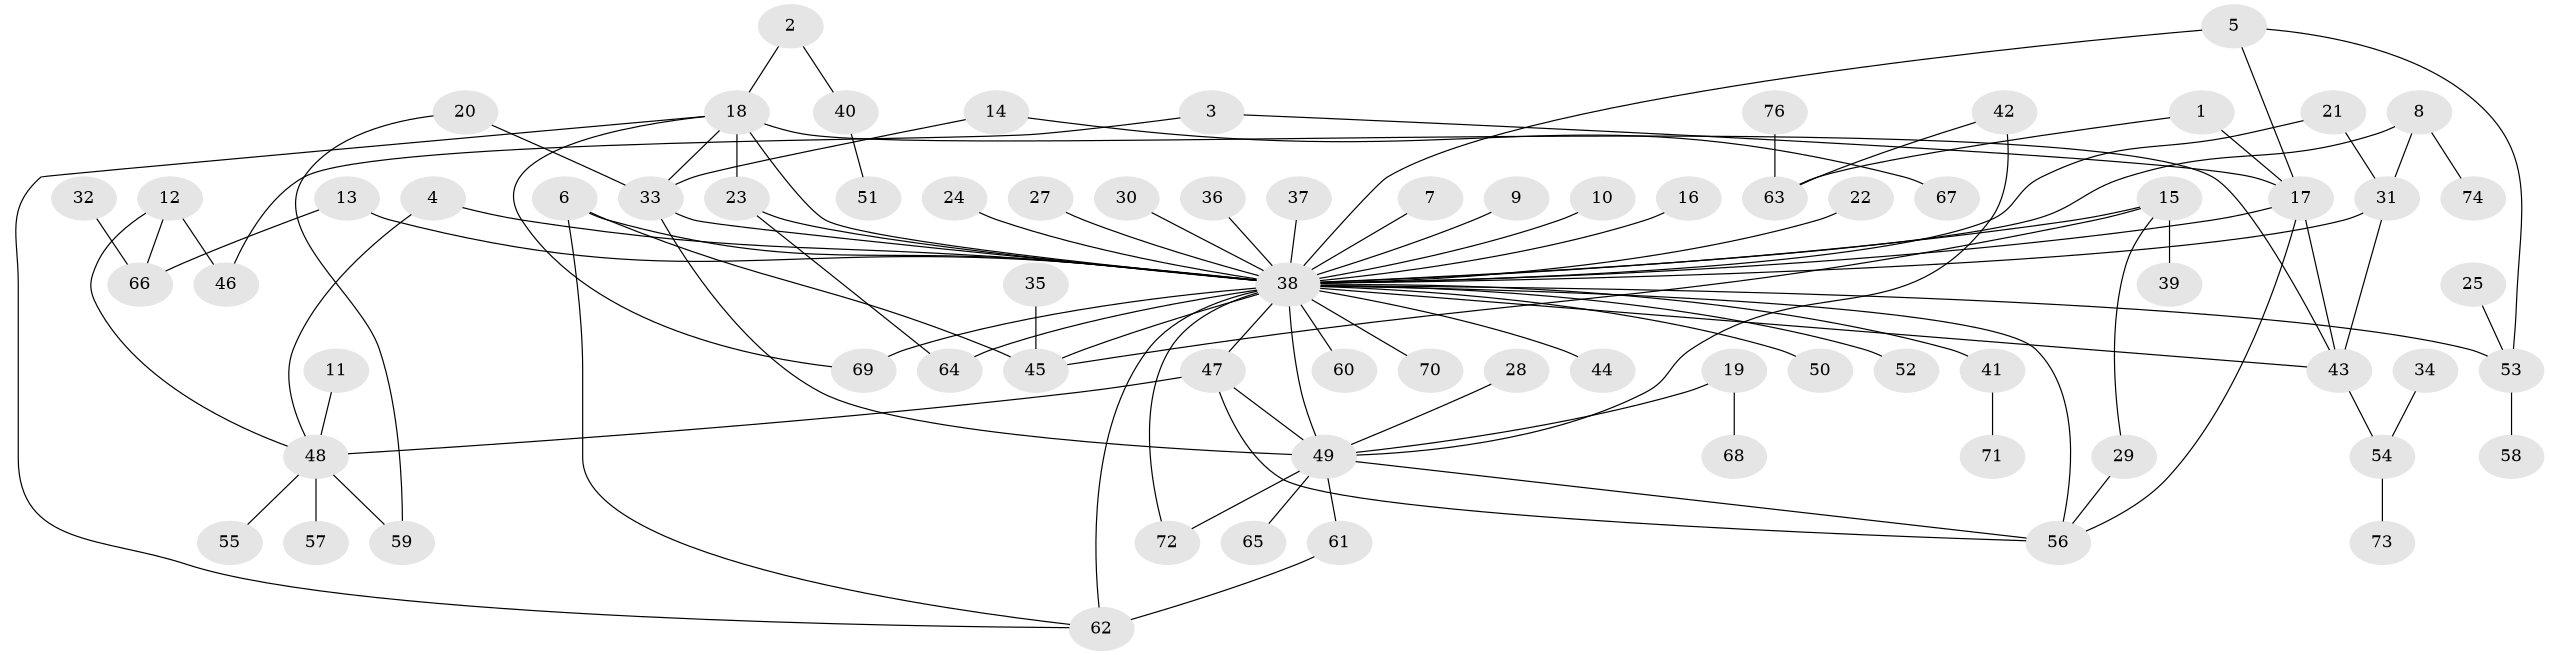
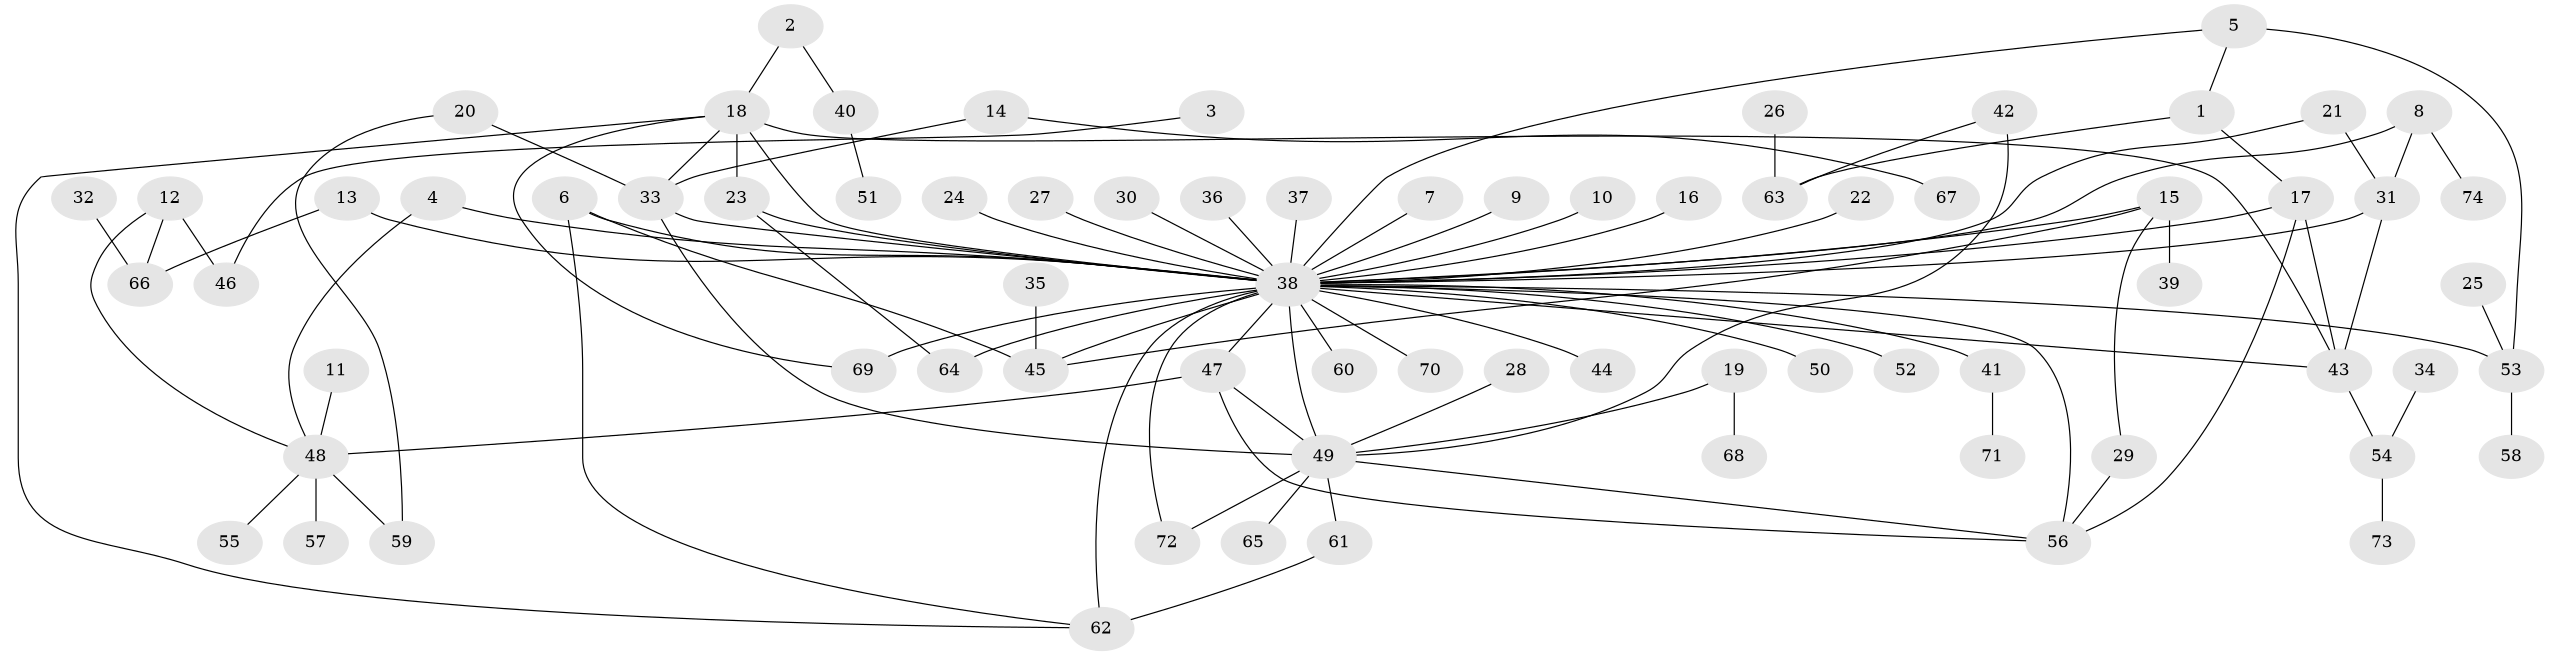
(1775, 112) -> (1775, 112)
(2267, 112) -> (2218, 69)
(1993, 153) -> none
